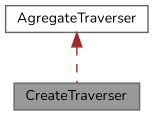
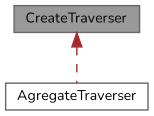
(77, 65) -> (77, 65)
